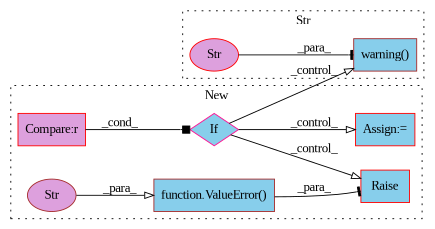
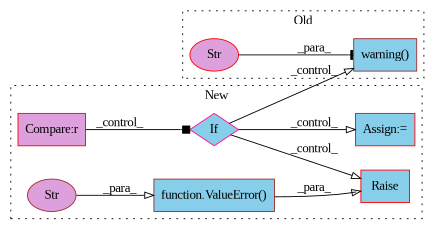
(303, 21) -> (303, 21)
(120, 123) -> (120, 123)
(316, 196) -> (316, 196)
